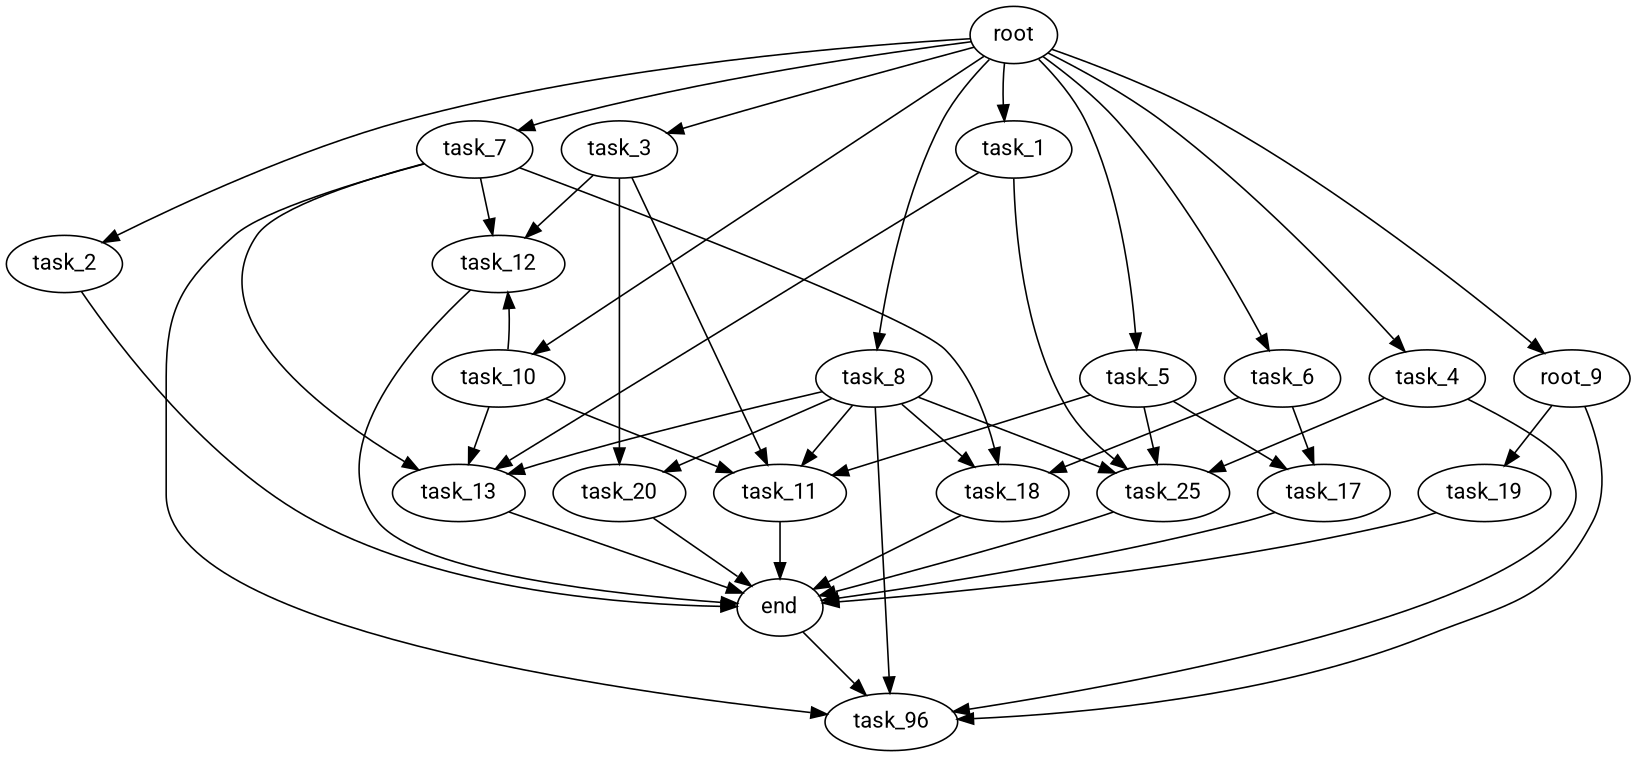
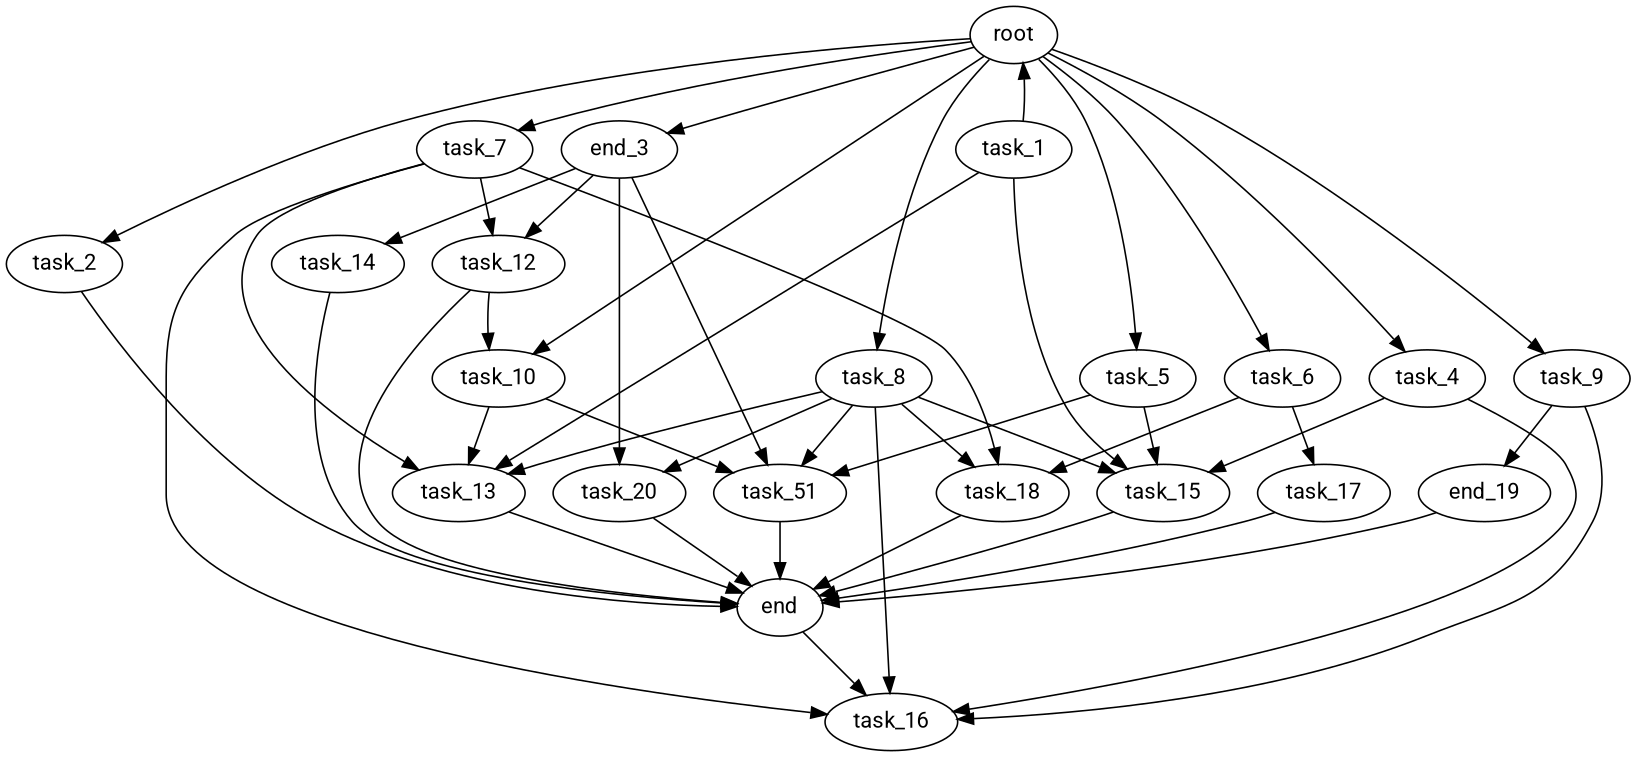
(1003, 84) -> (1024, 100)
(619, 149) -> (619, 149)
none -> (338, 264)
(509, 329) -> (488, 313)
(1572, 378) -> (1572, 378)
(1223, 431) -> none
(780, 493) -> (780, 493)
(1163, 493) -> (1163, 493)
(1485, 493) -> (1485, 493)
(891, 722) -> (891, 722)
